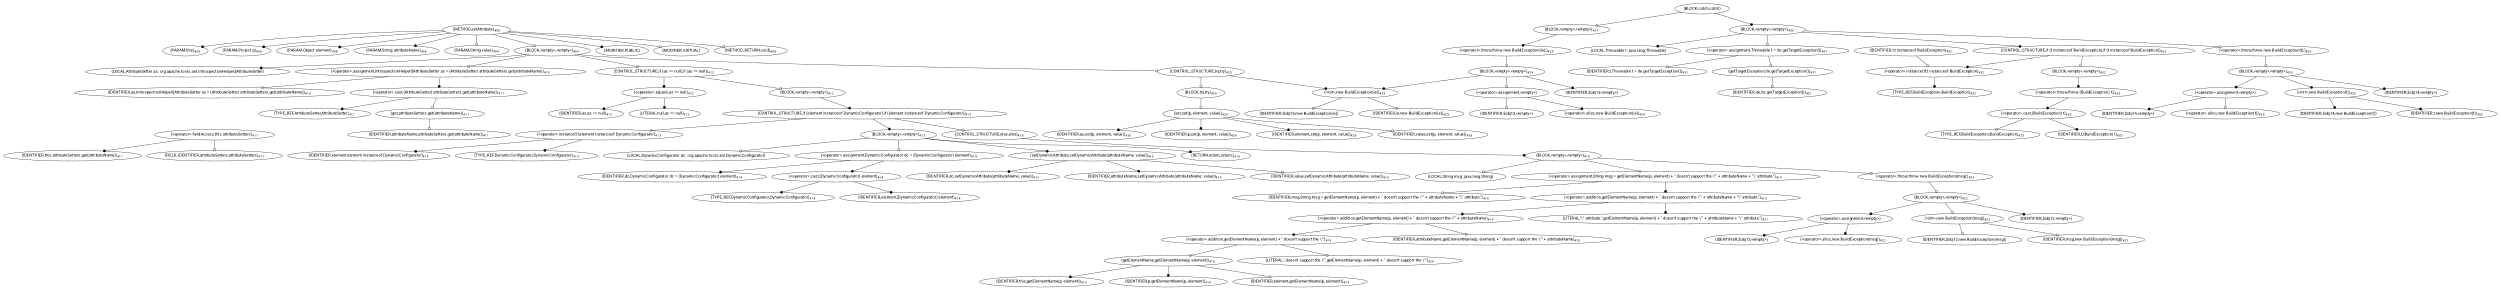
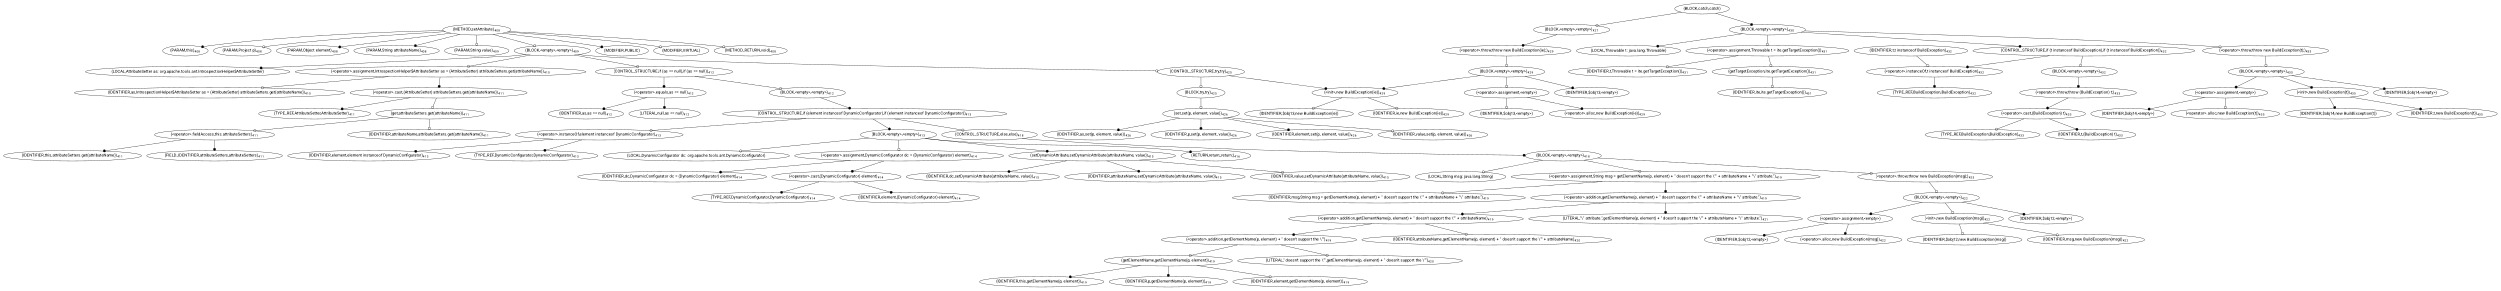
(355, 38) -> (355, 38)
none -> (324, 124)
(215, 144) -> (215, 144)
